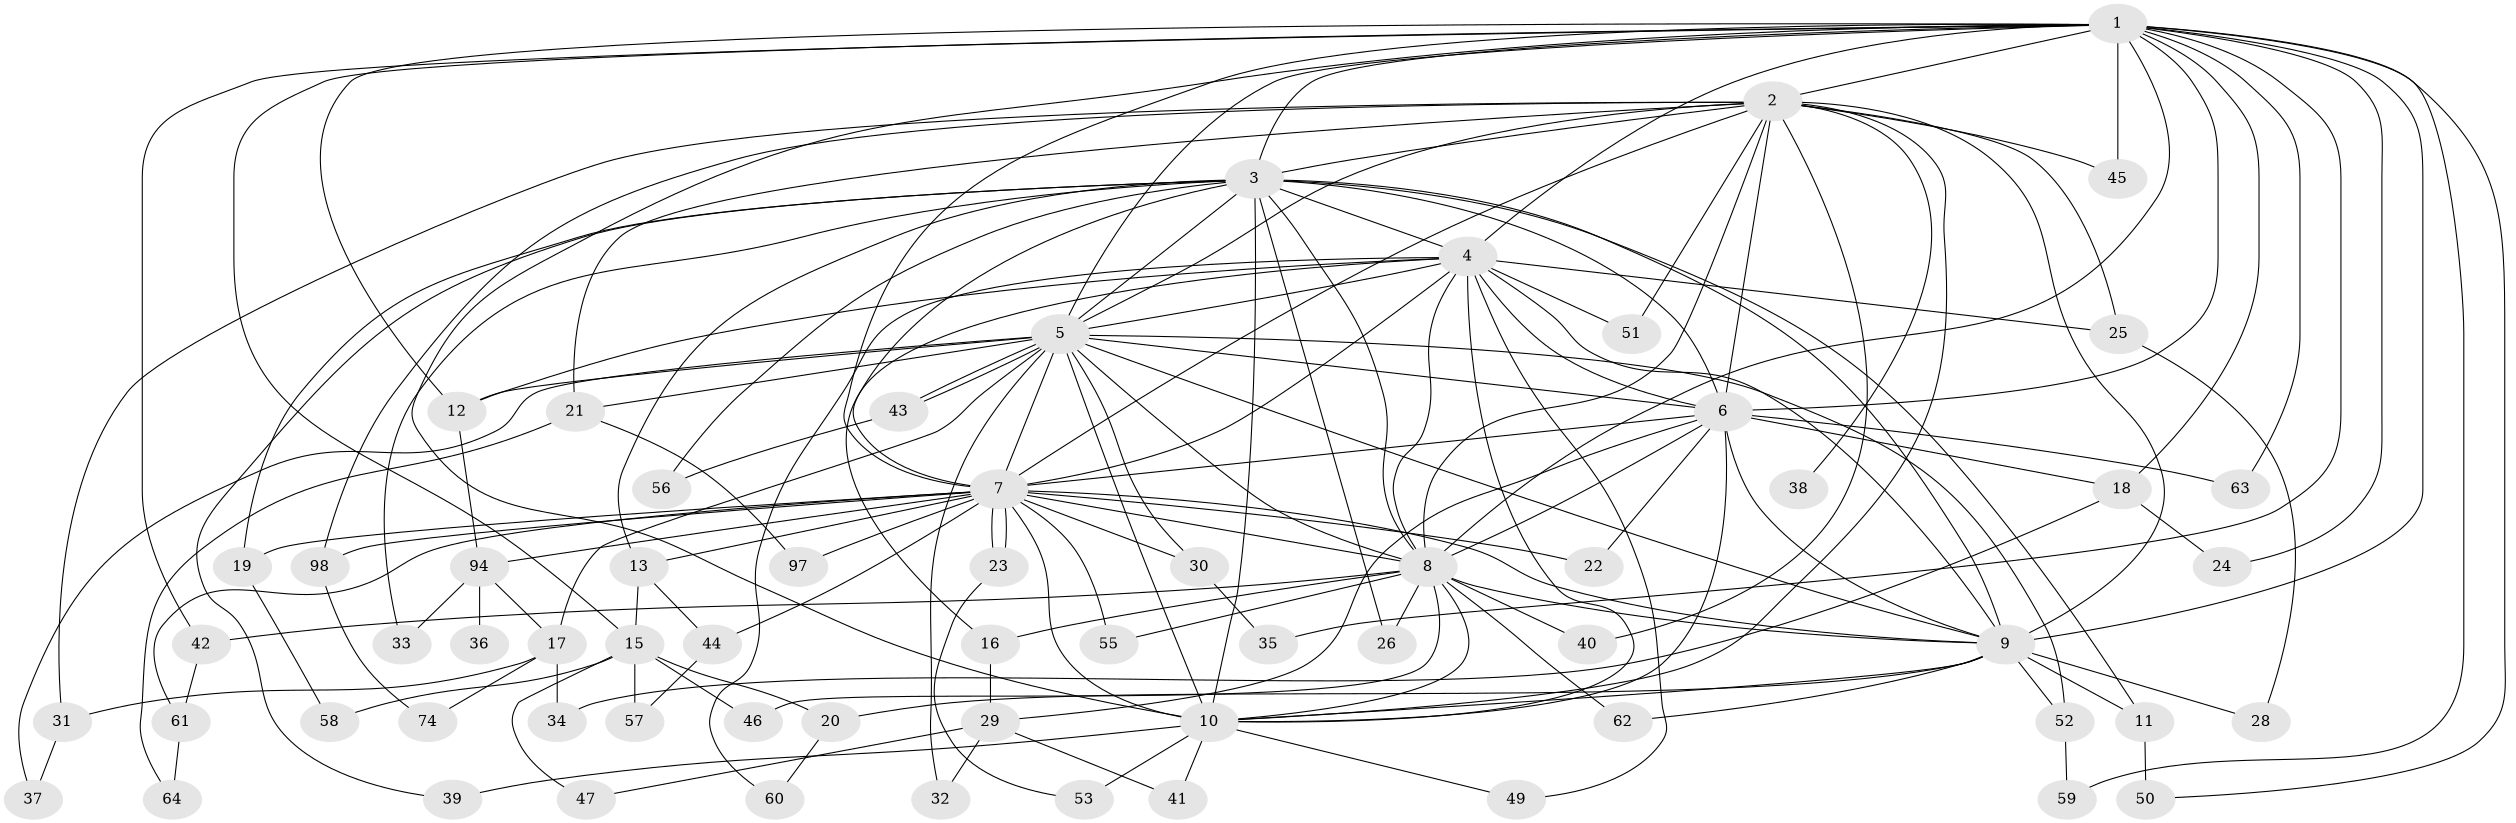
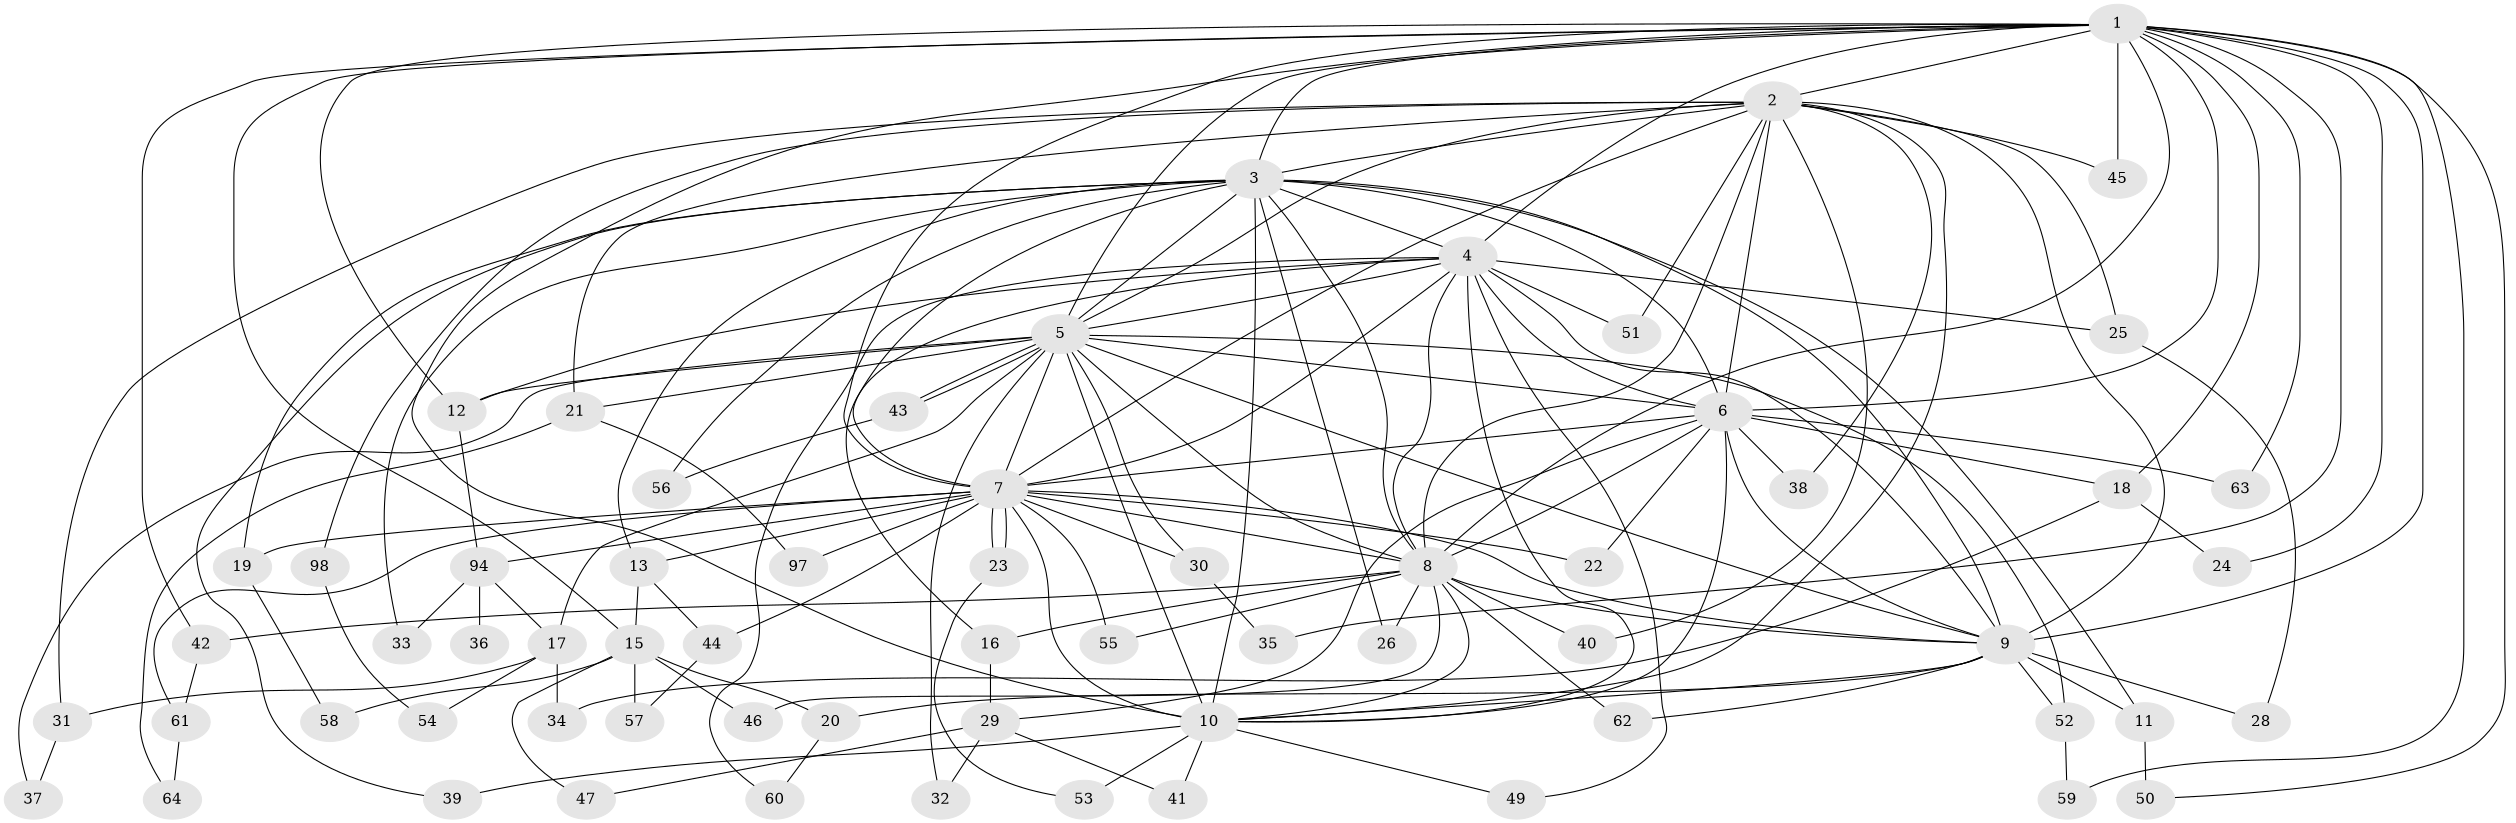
none -> (1761, 451)
(656, 517) -> none
(428, 722) -> (428, 722)
